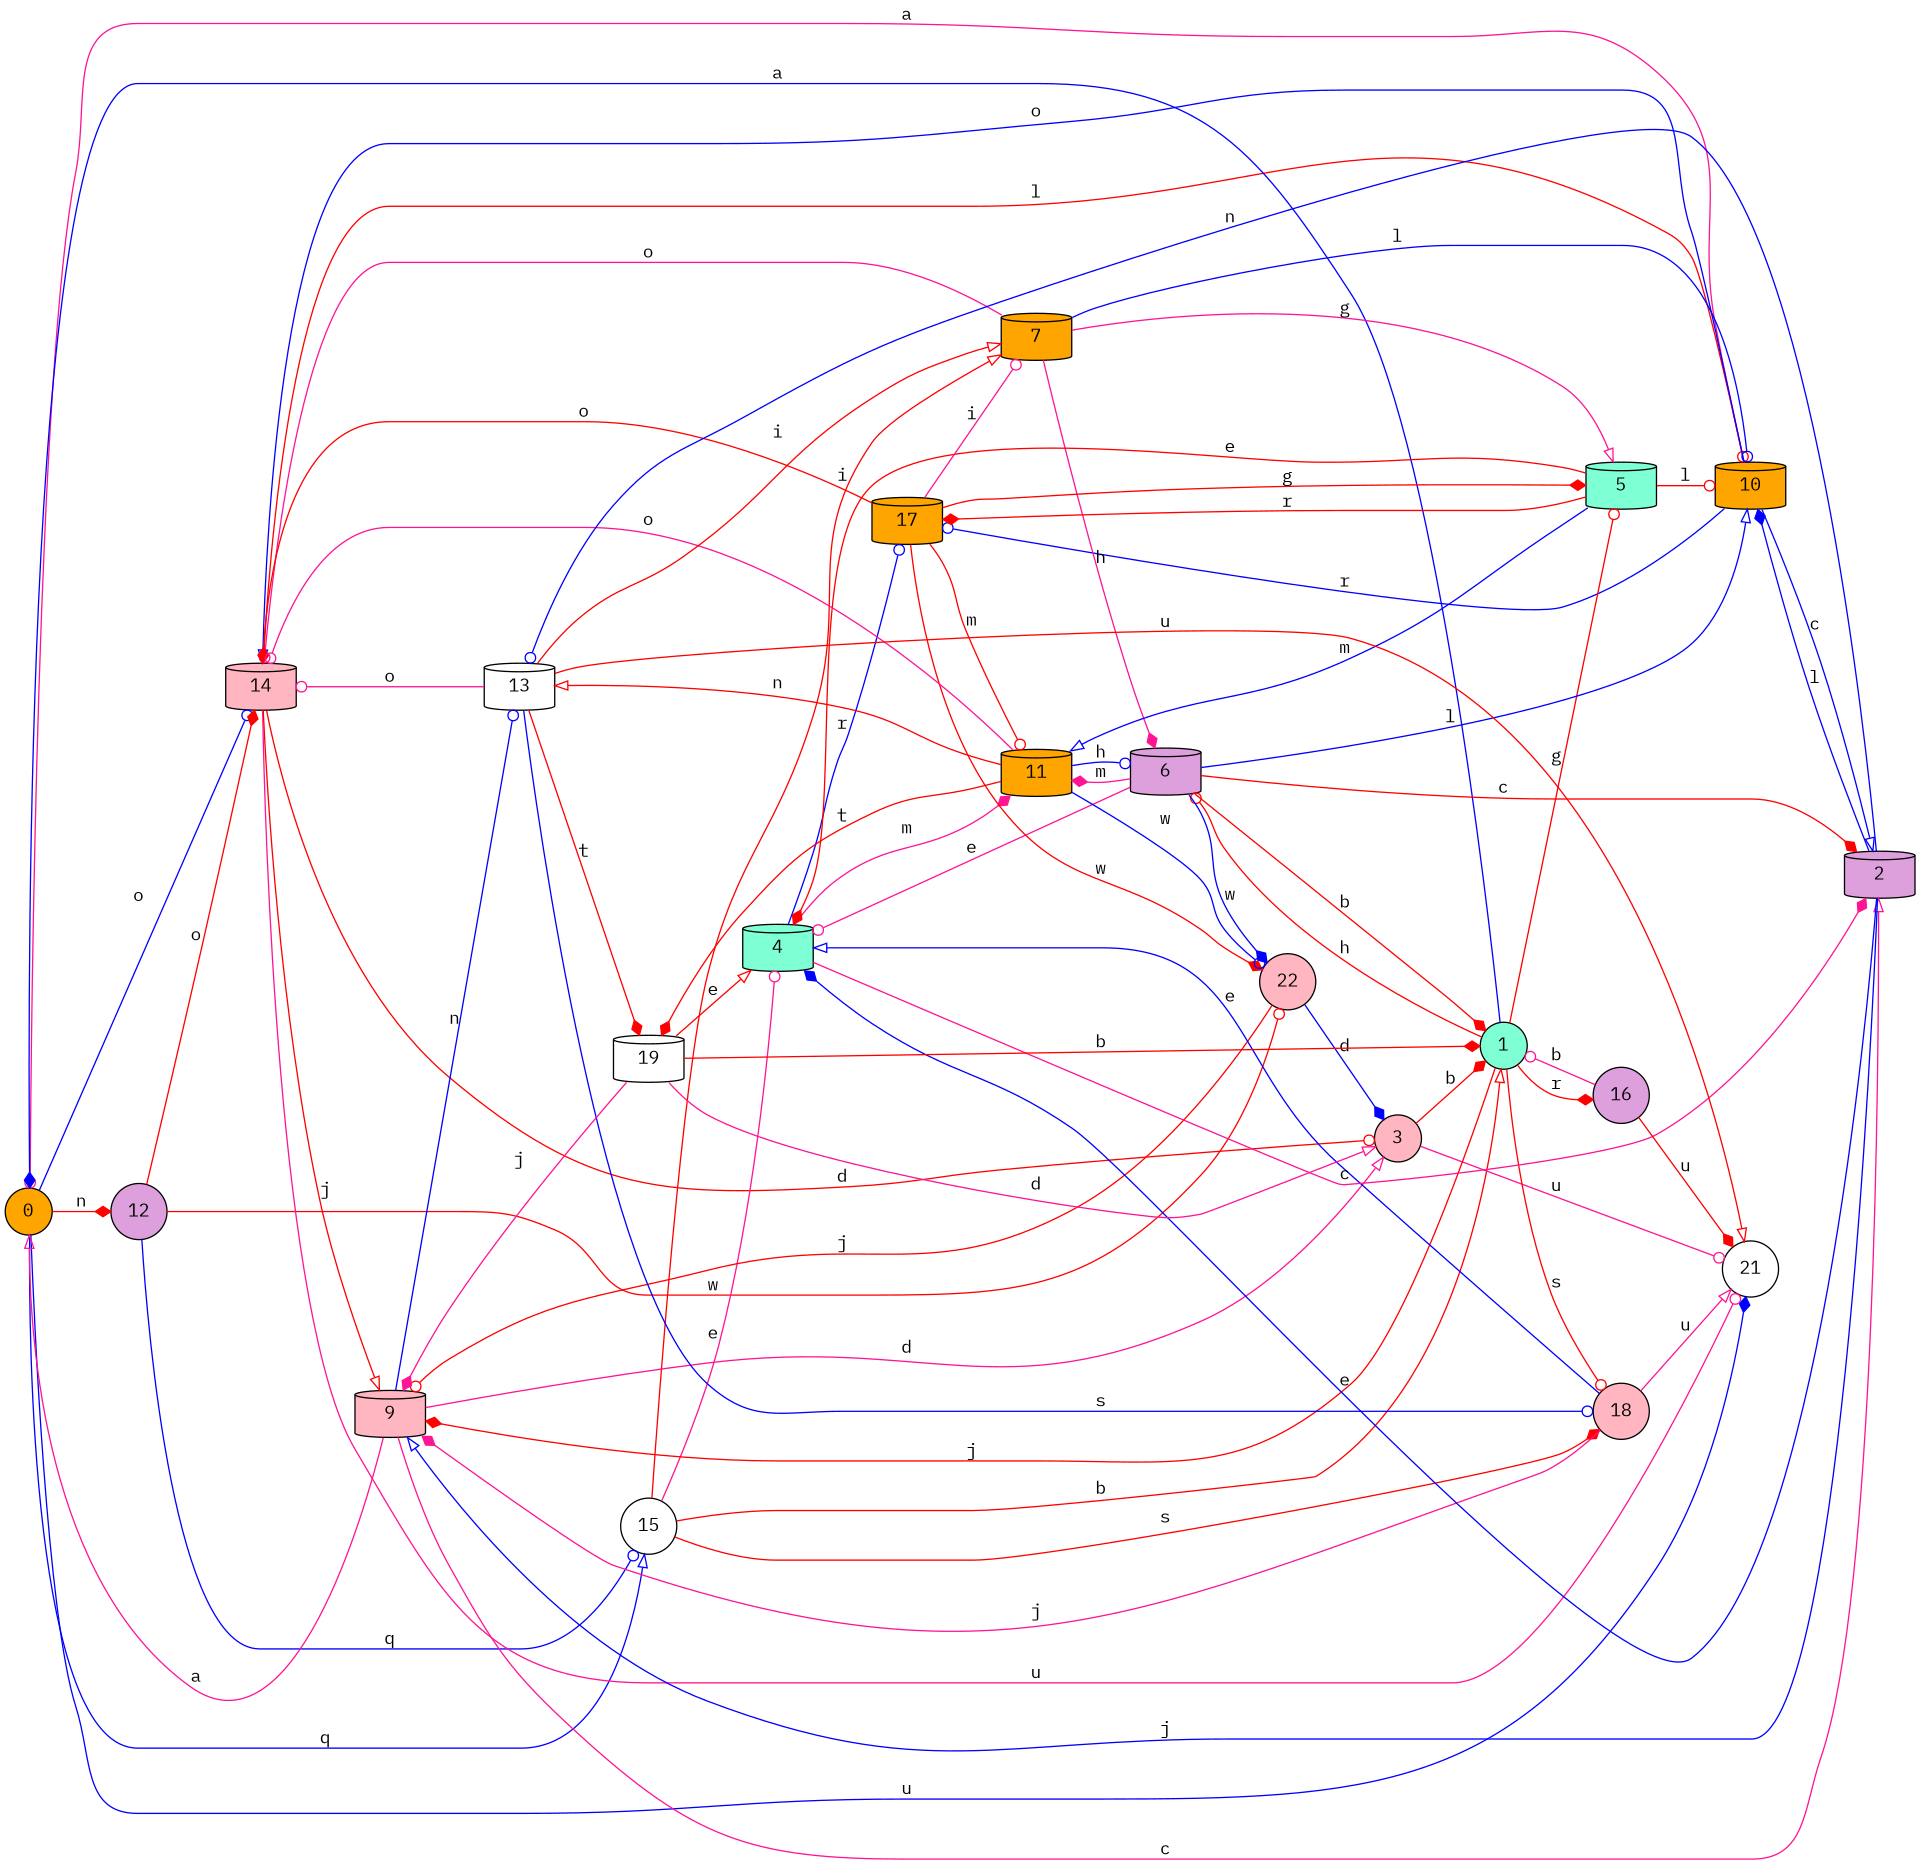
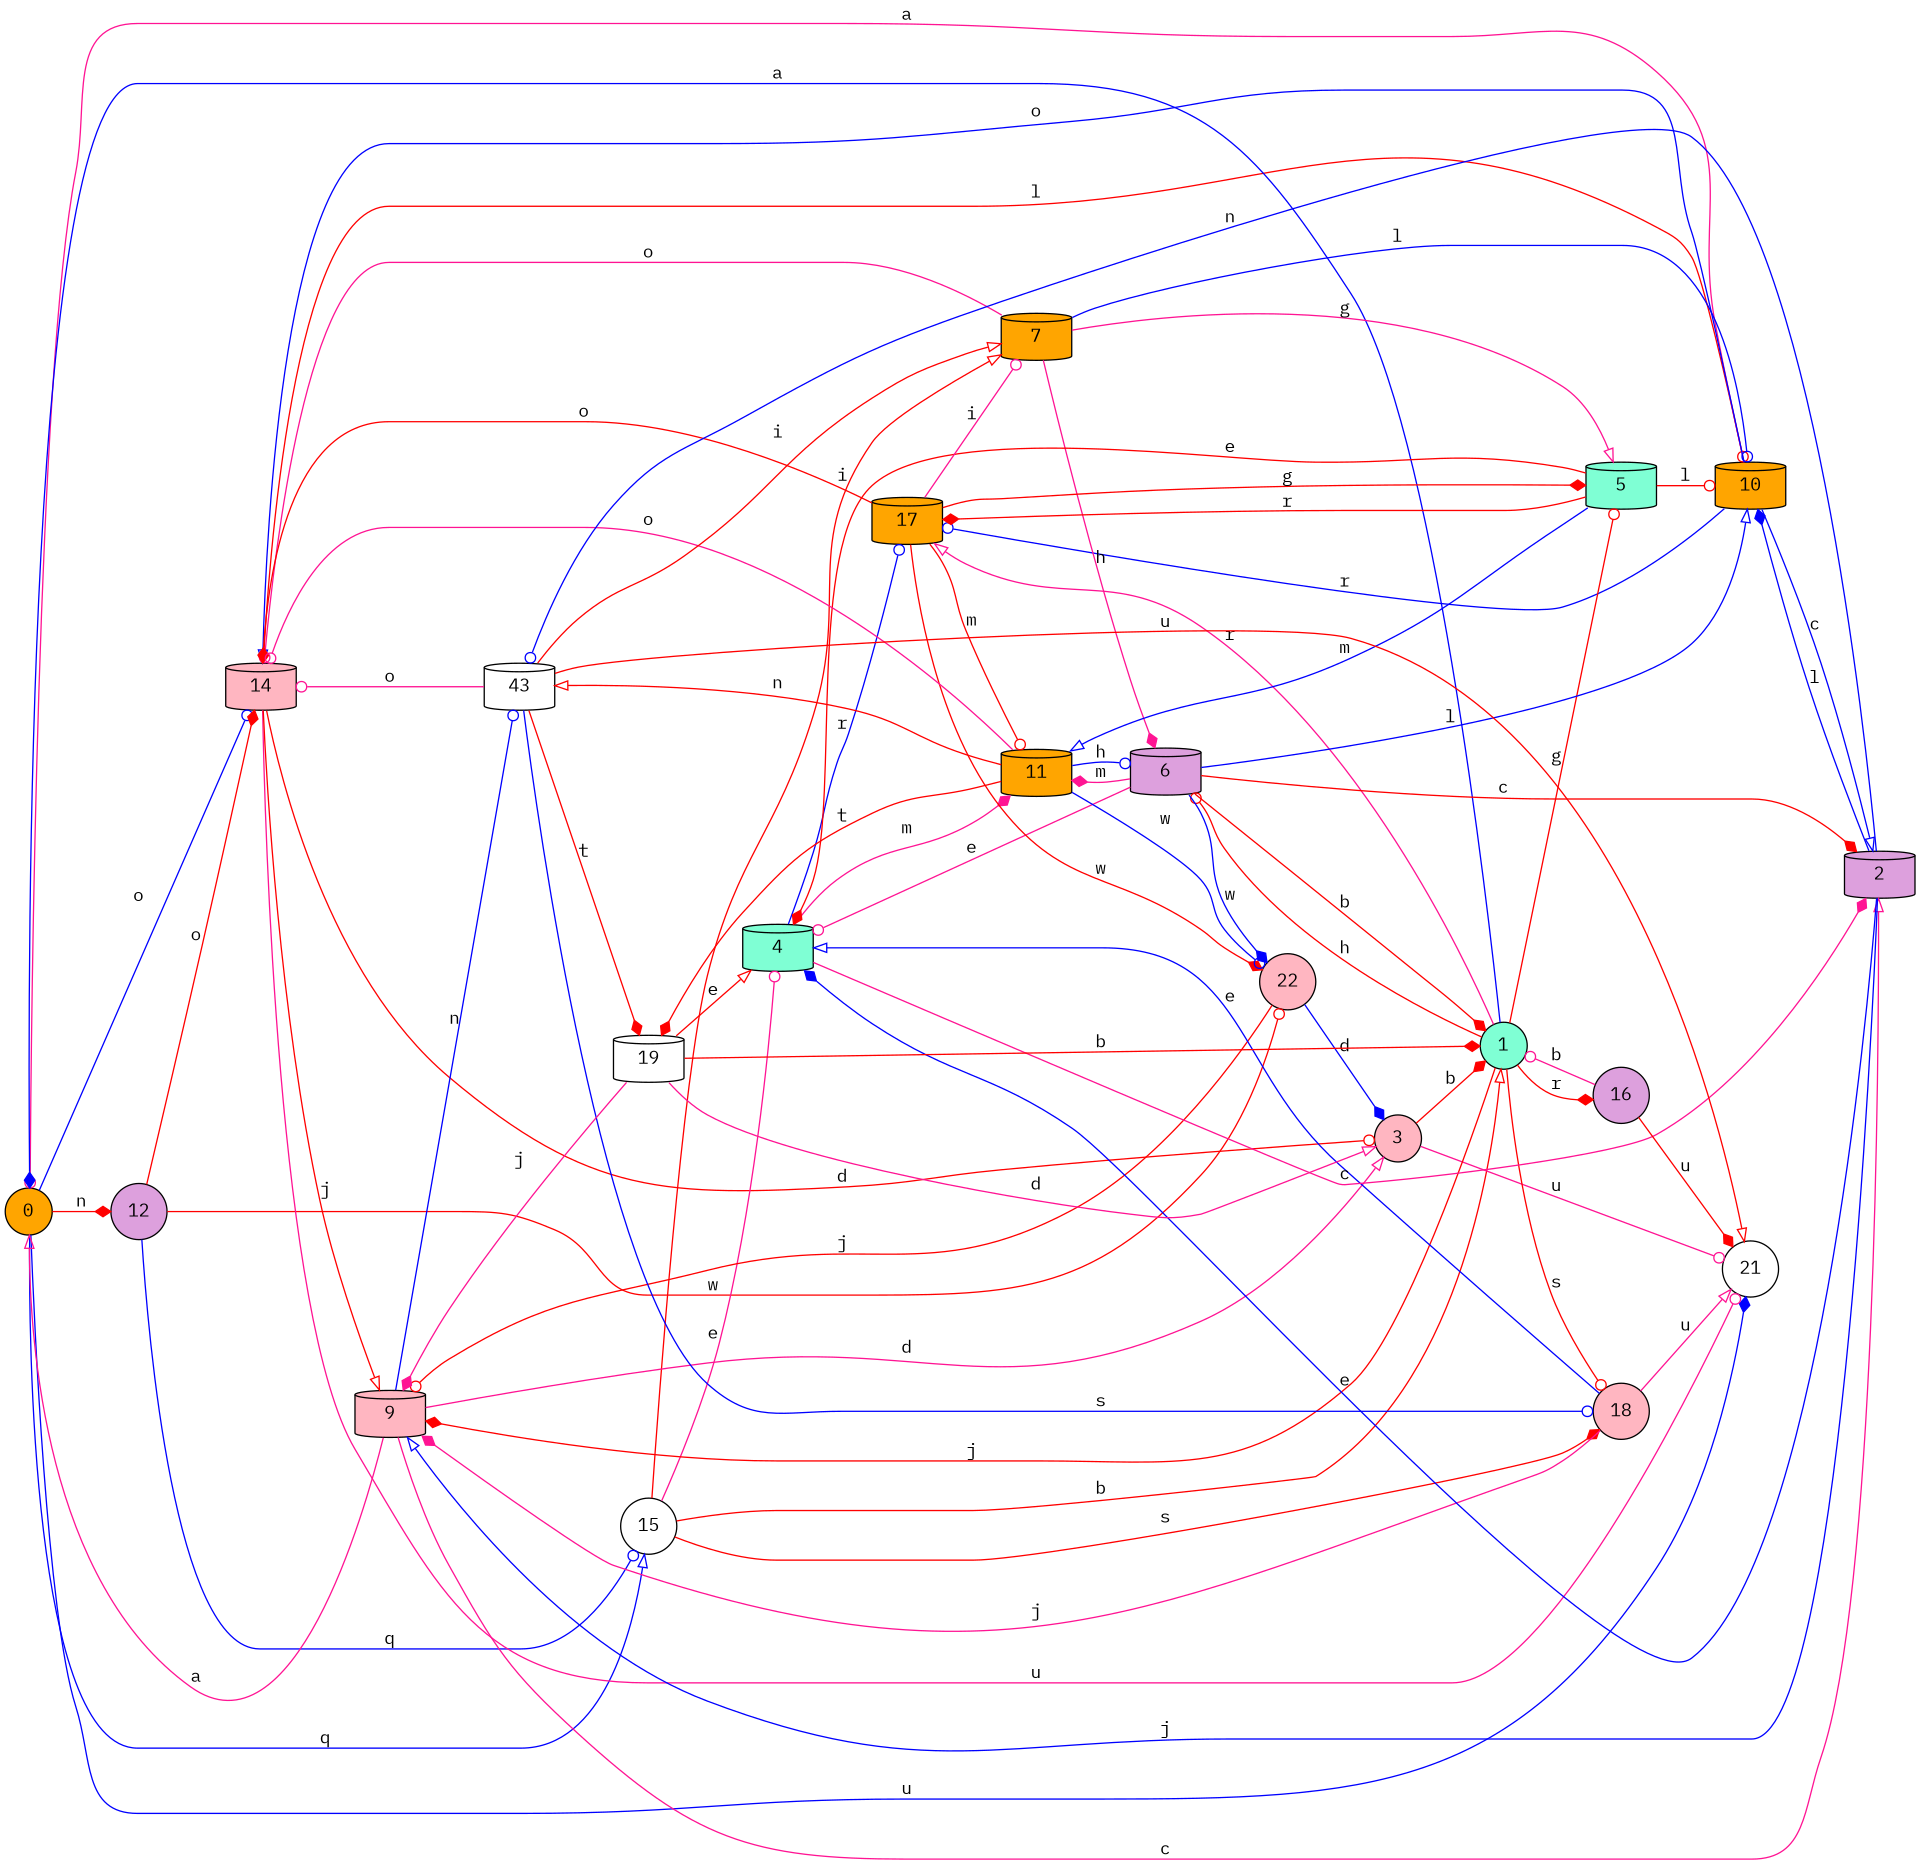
(519, 687) -> (519, 687)
none -> (1287, 702)
